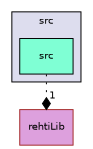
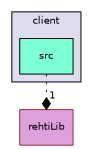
(46, 21) -> (46, 21)
